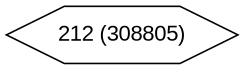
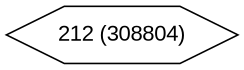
(122, 35) -> (122, 35)
